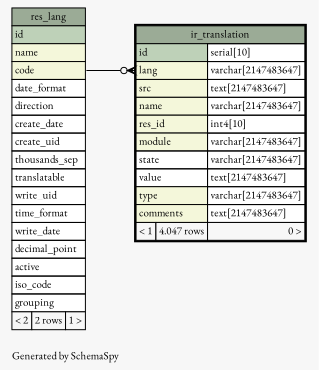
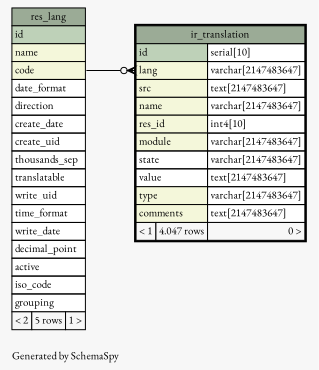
(49, 320) -> (49, 320)
